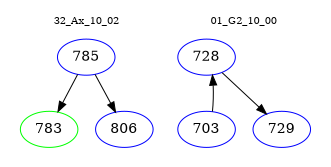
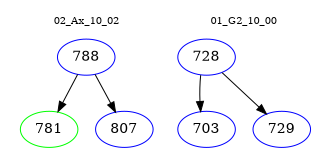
(87, 22) -> (87, 22)
(86, 57) -> (86, 57)
(213, 98) -> (200, 88)
(49, 129) -> (49, 129)
(124, 129) -> (124, 129)
